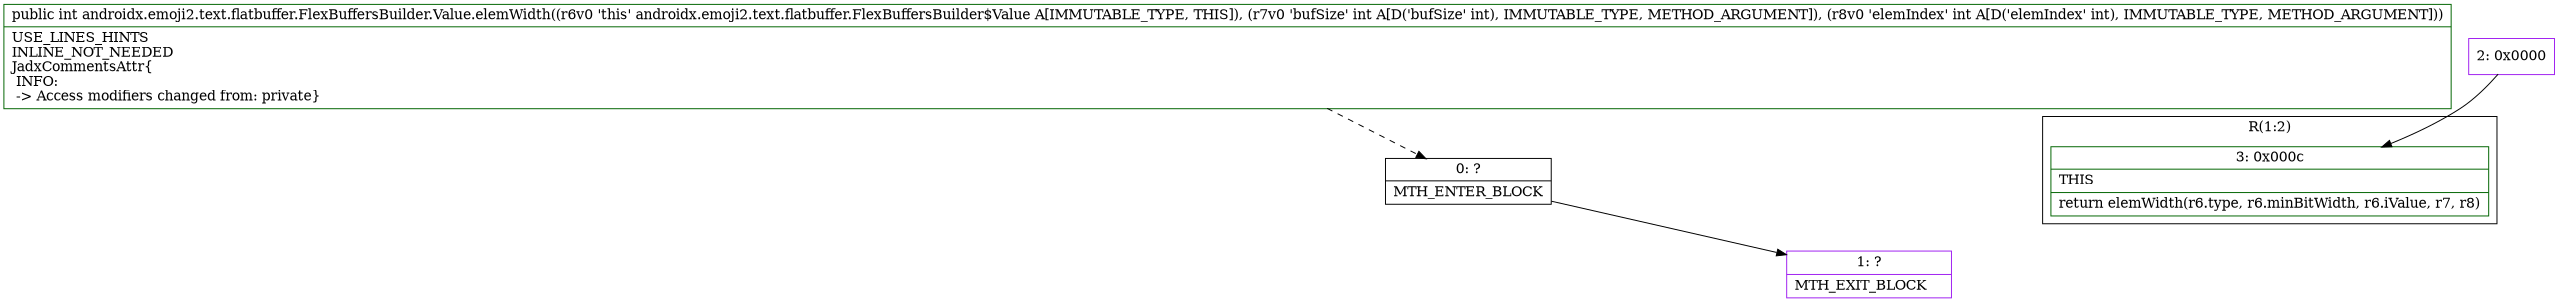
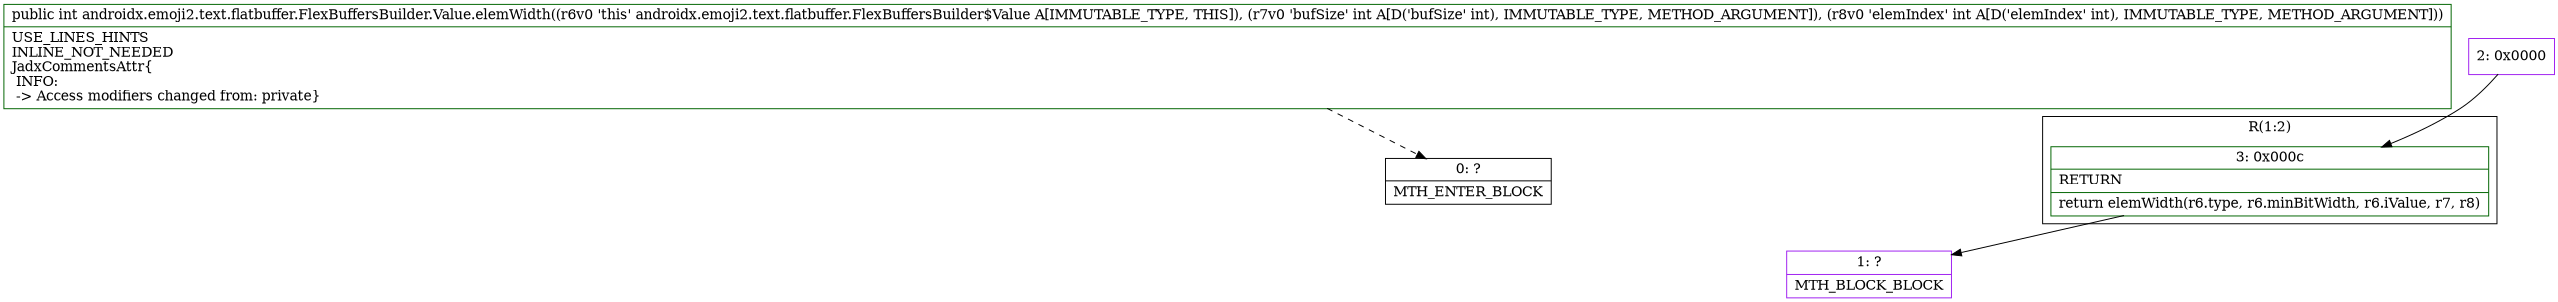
(2077, 180) -> (2090, 180)
(1664, 227) -> (2043, 234)
(1861, 286) -> (1869, 286)
